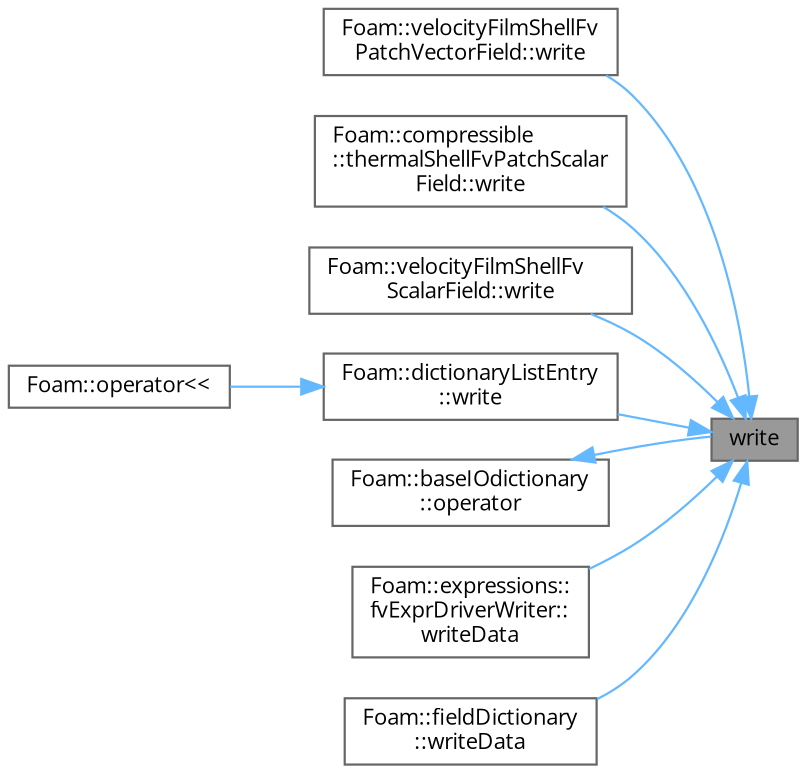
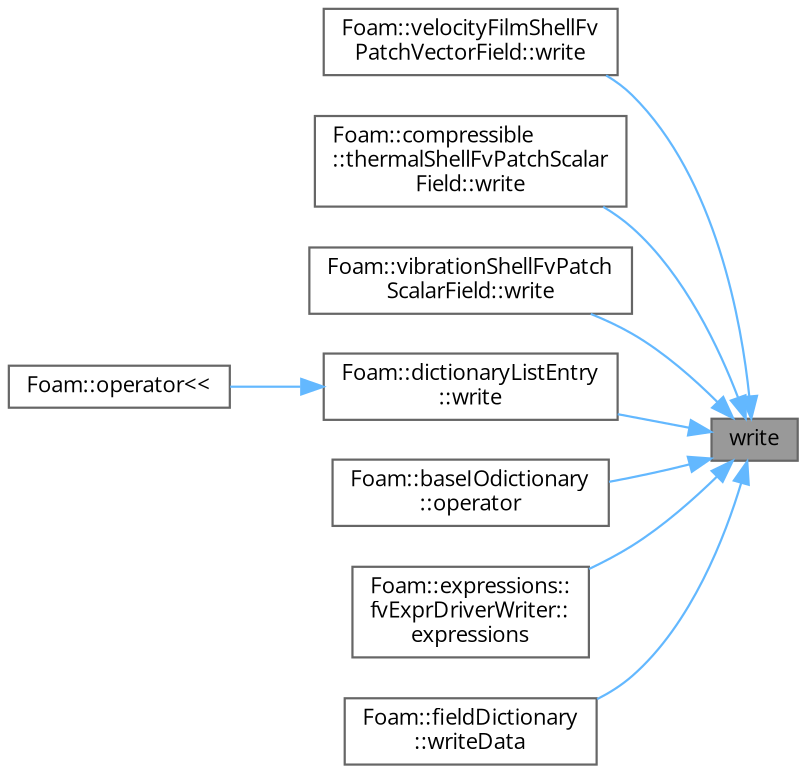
(471, 281) -> (471, 281)
(652, 444) -> (649, 474)
(471, 612) -> (471, 612)
